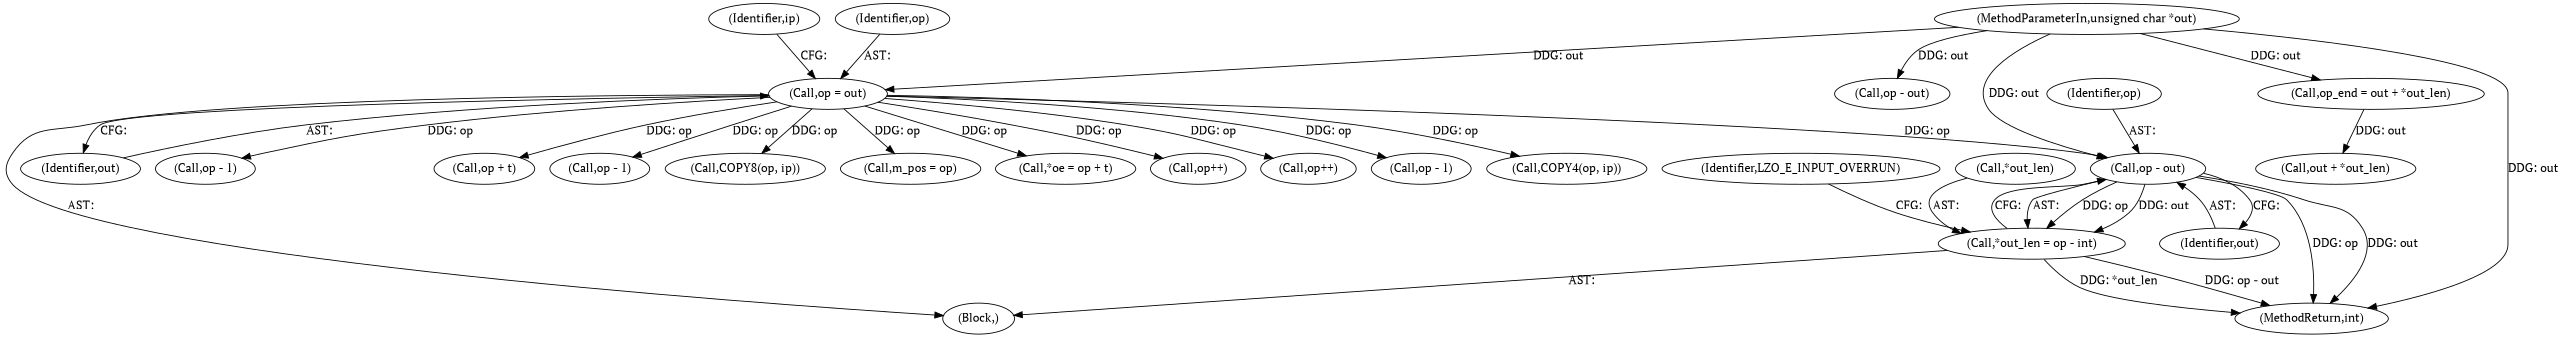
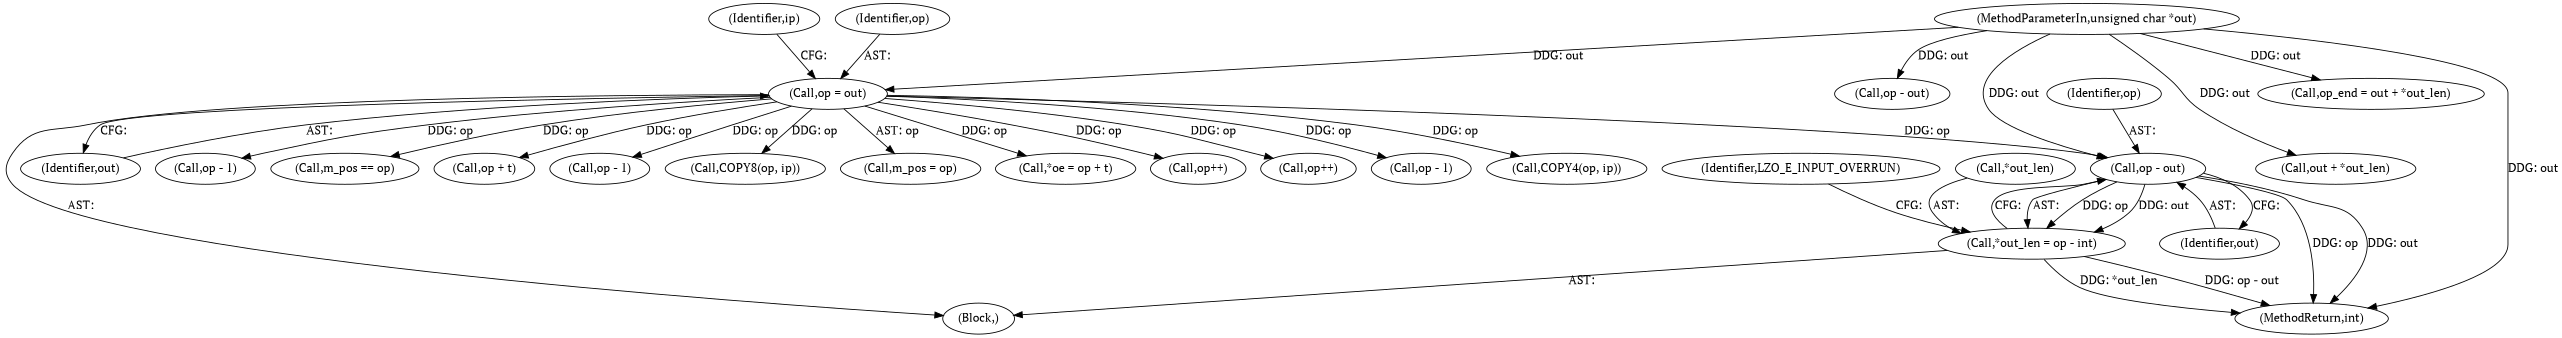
(2355, 127) -> (2192, 103)
(898, 131) -> (898, 131)
none -> (345, 169)
